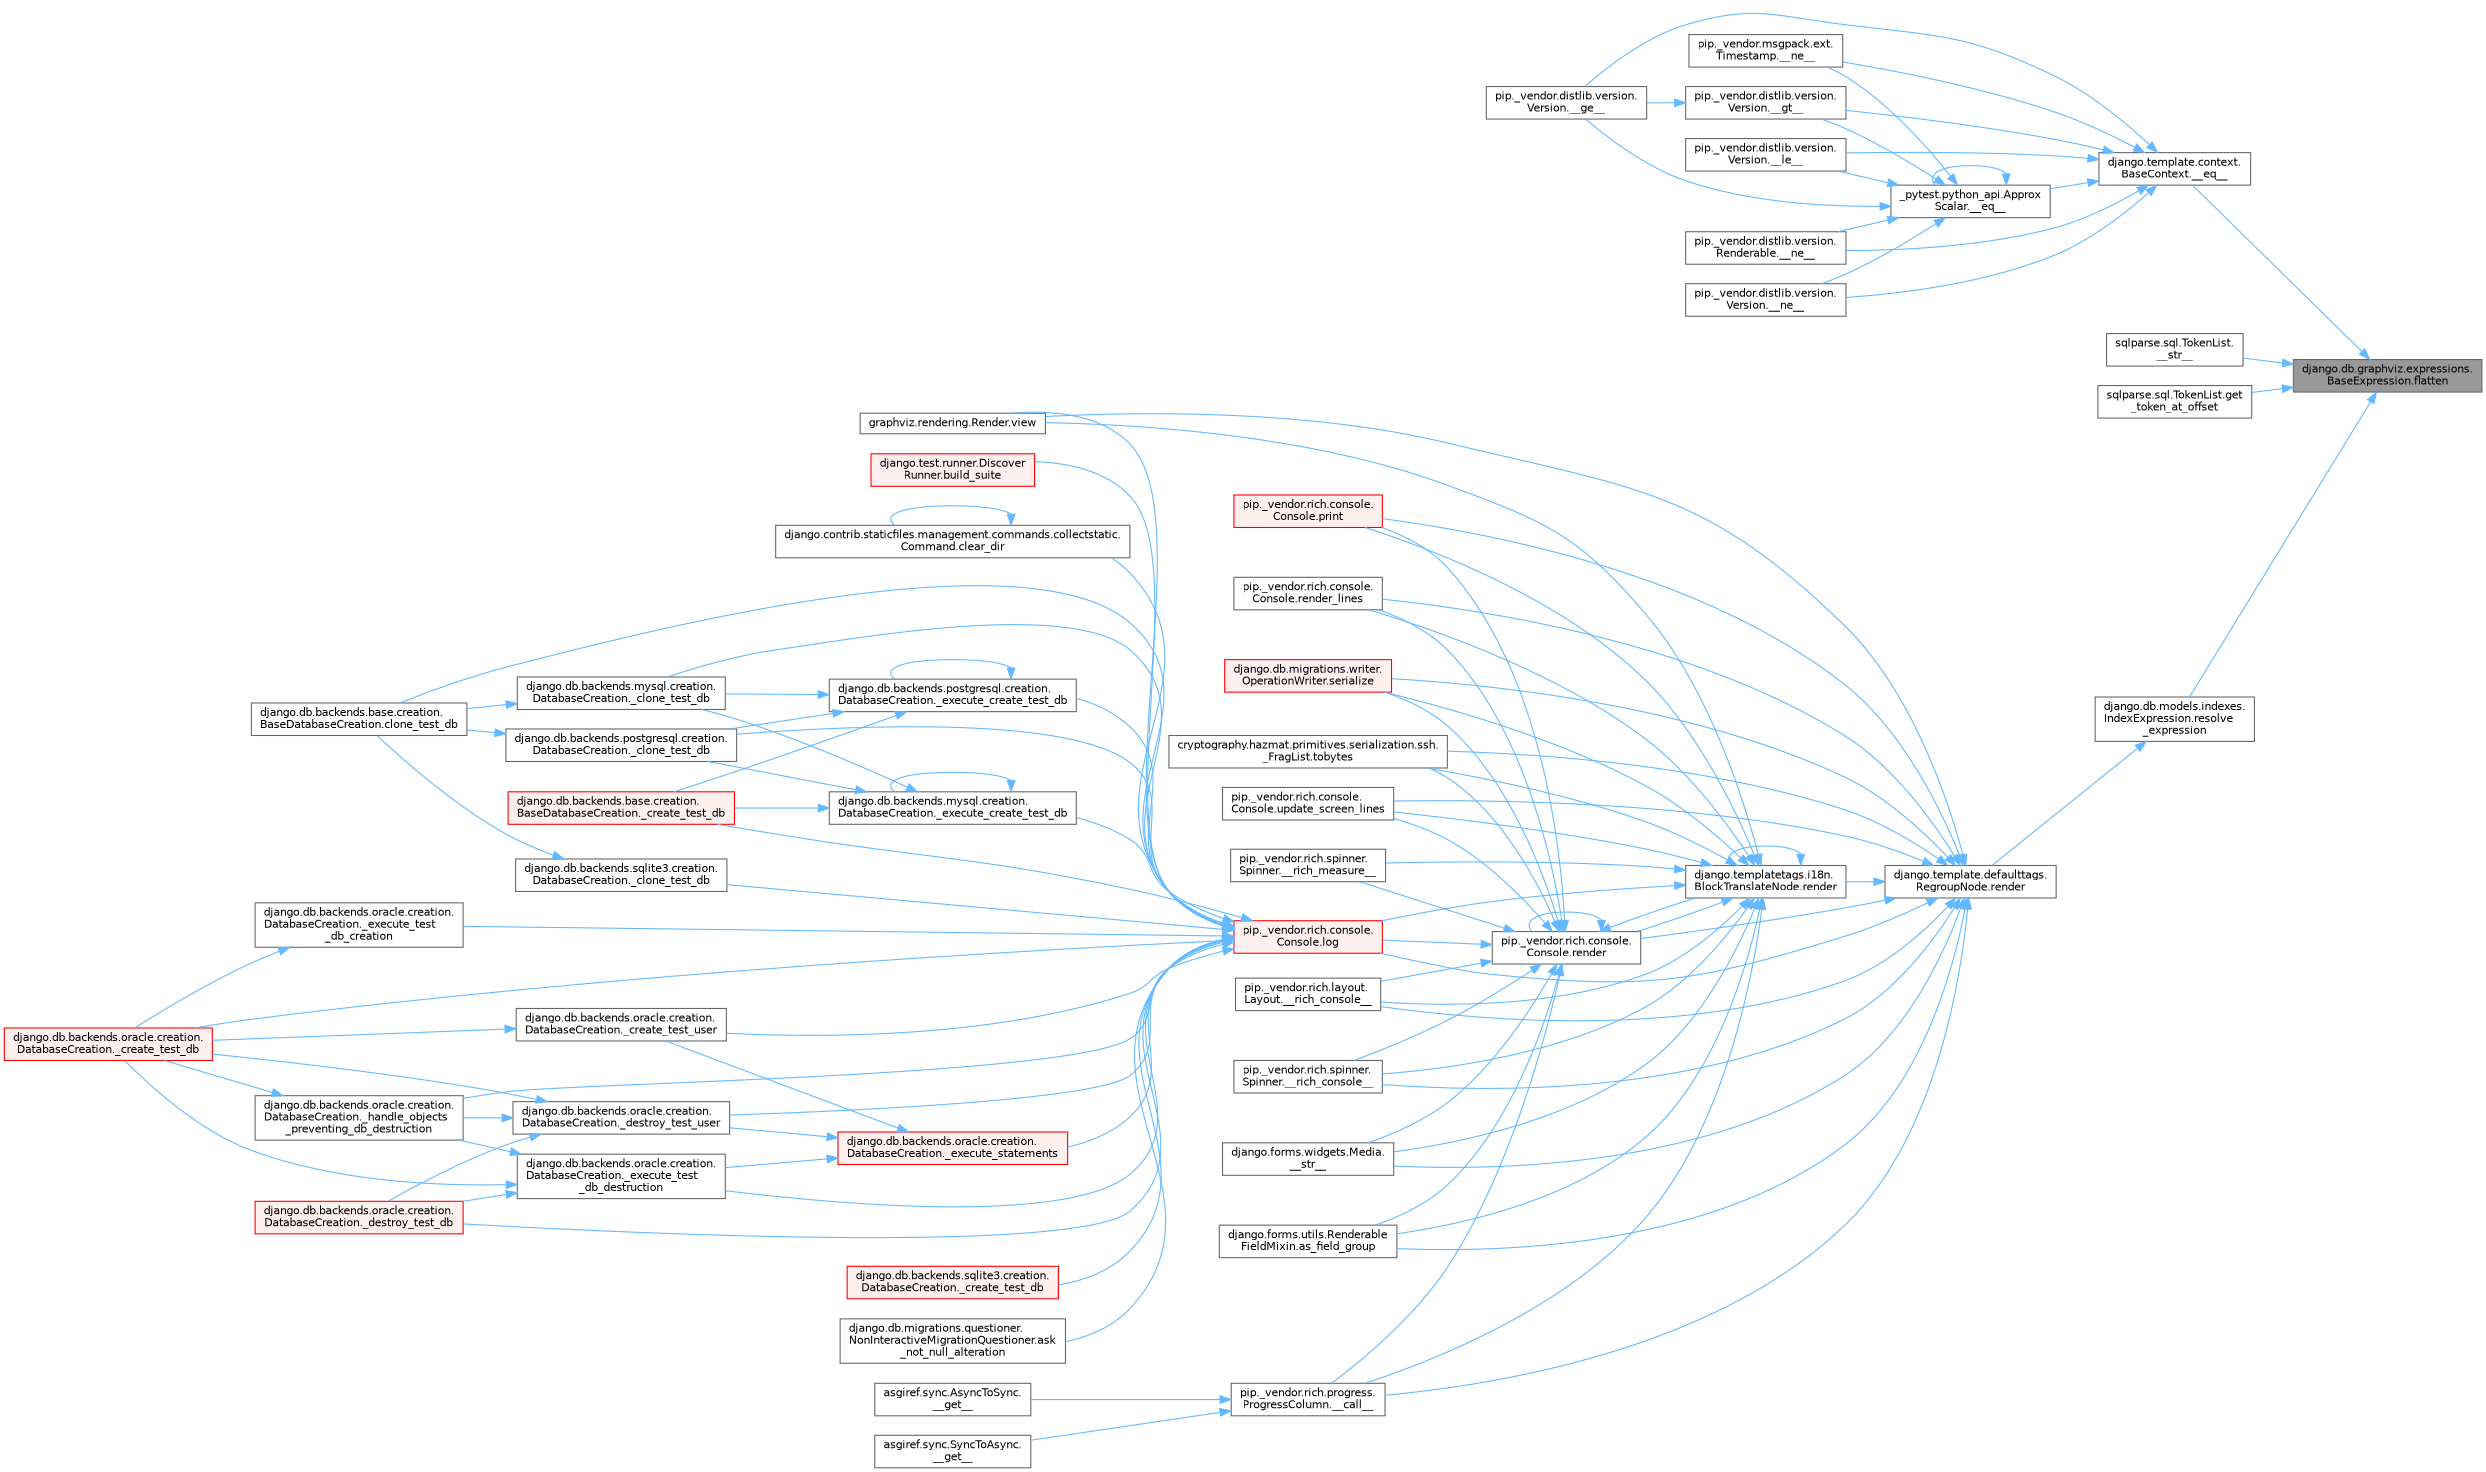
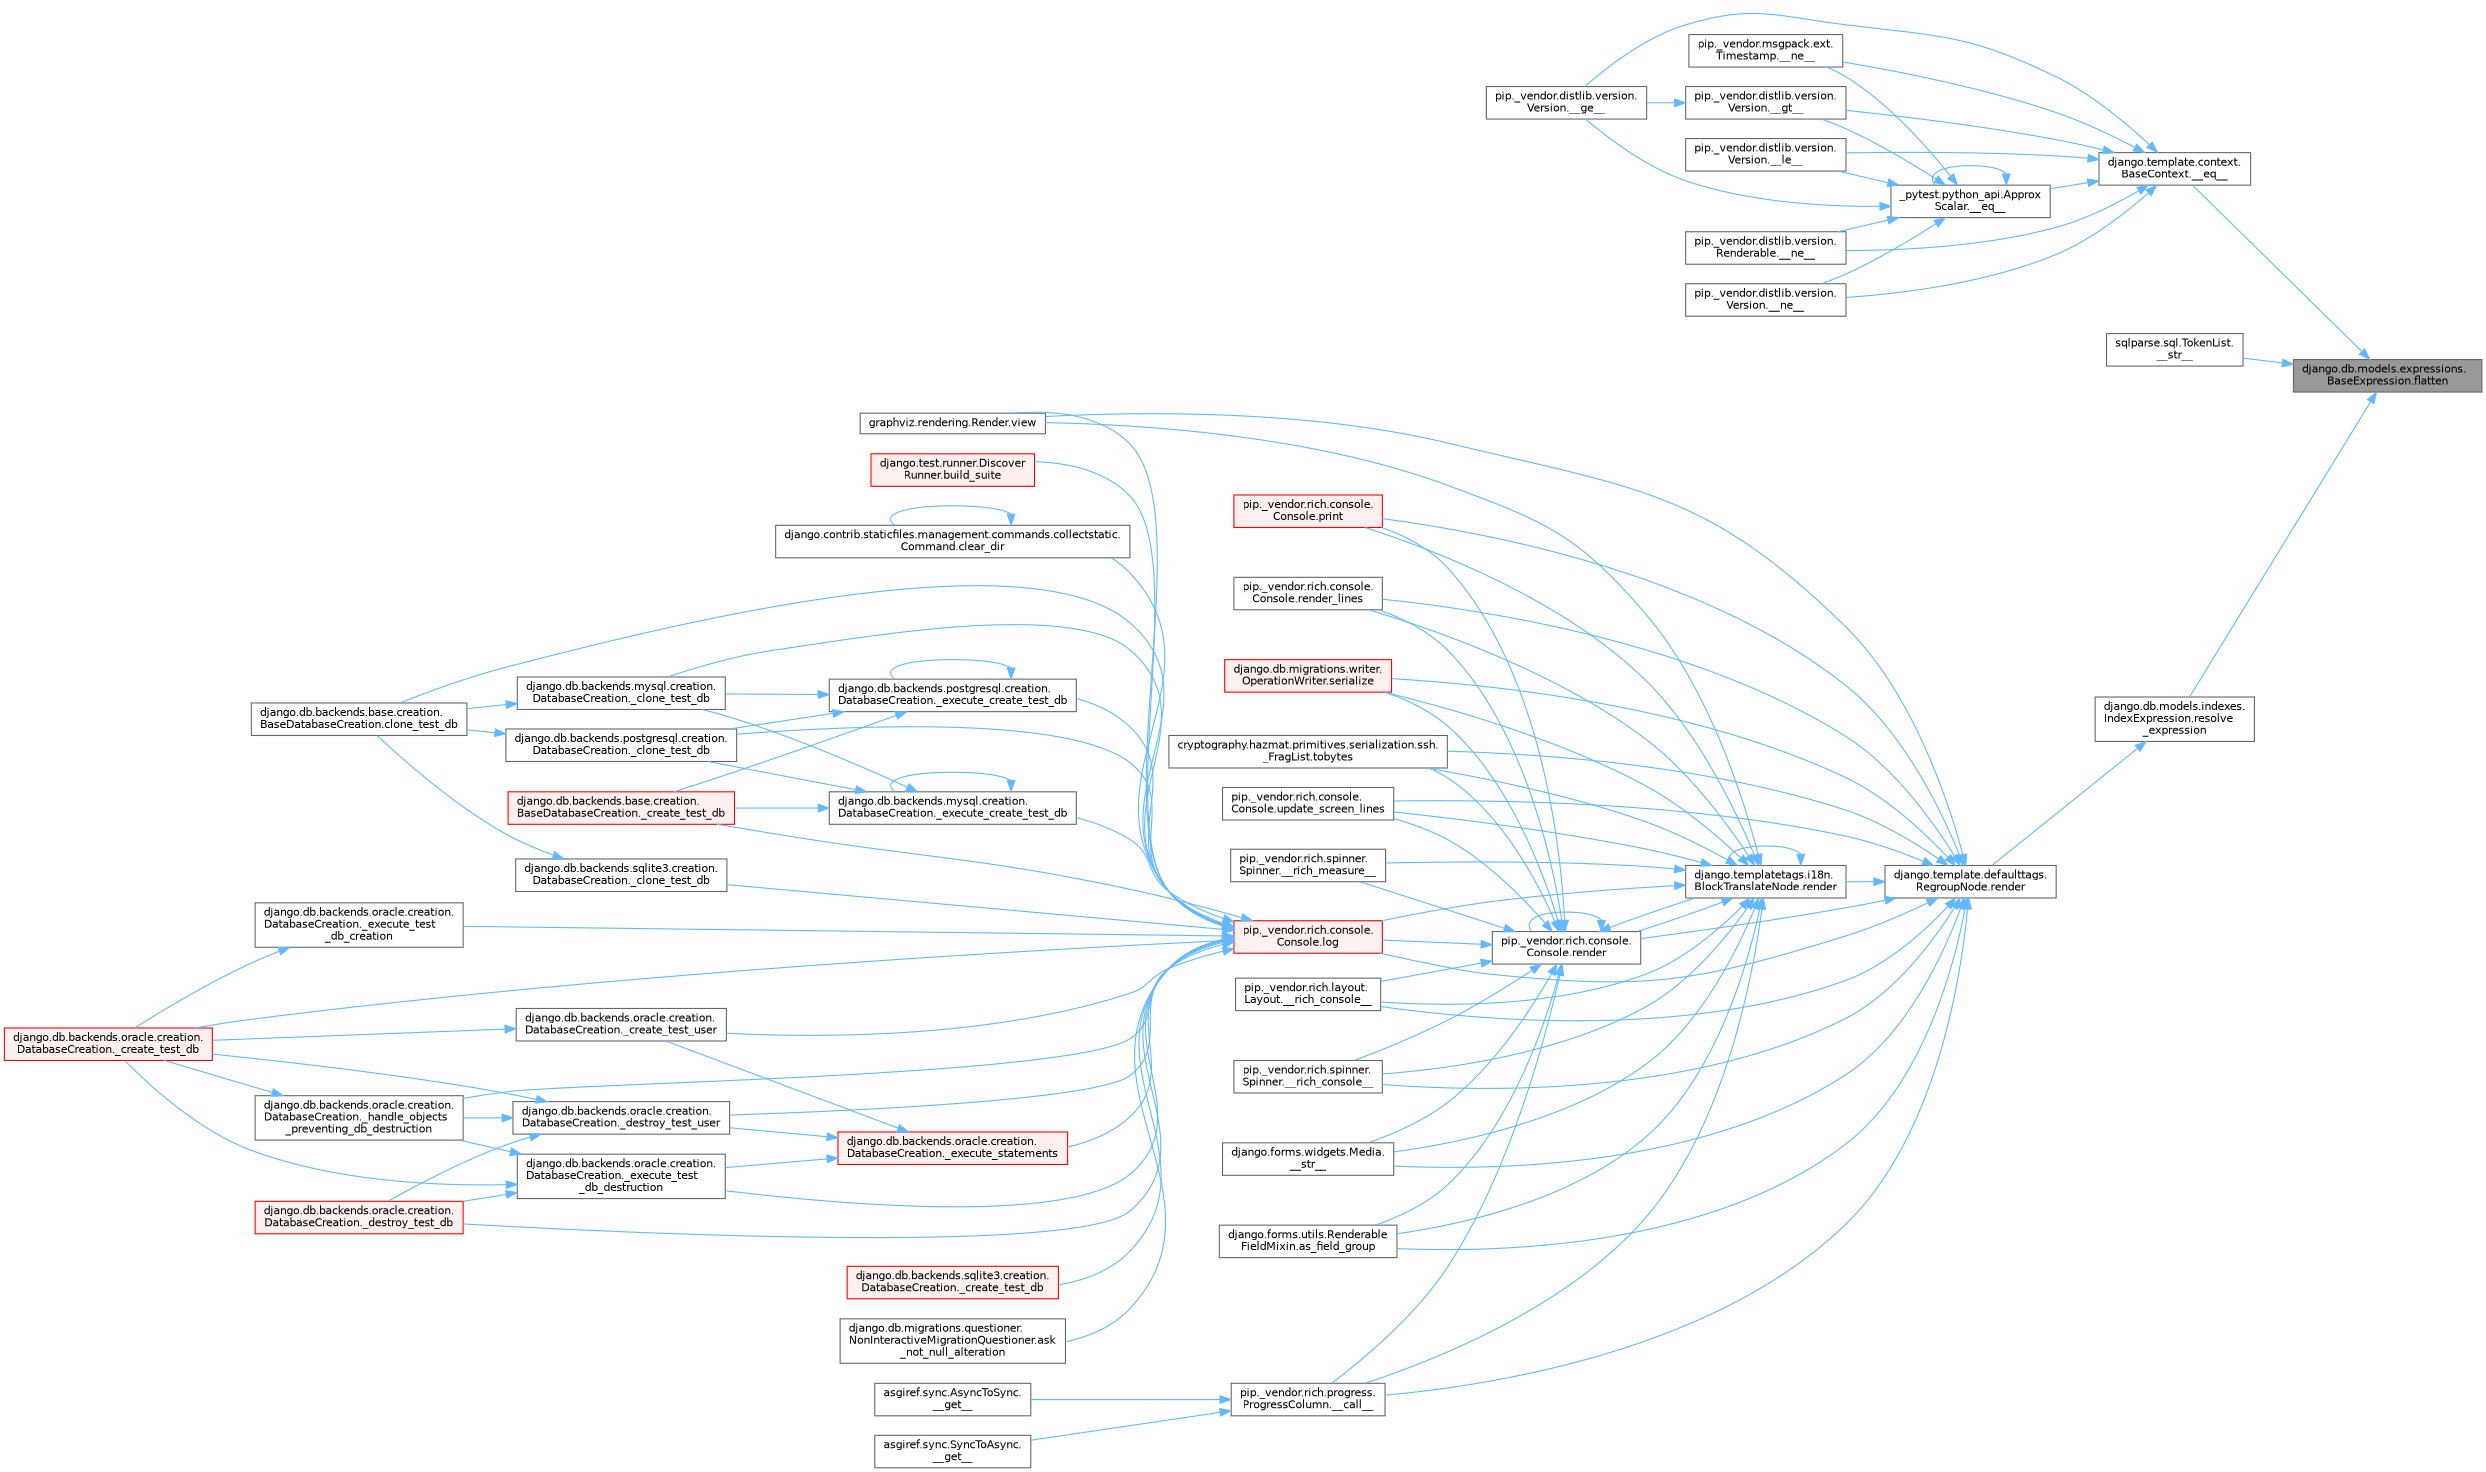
(2388, 376) -> (2388, 376)
(2175, 402) -> none
